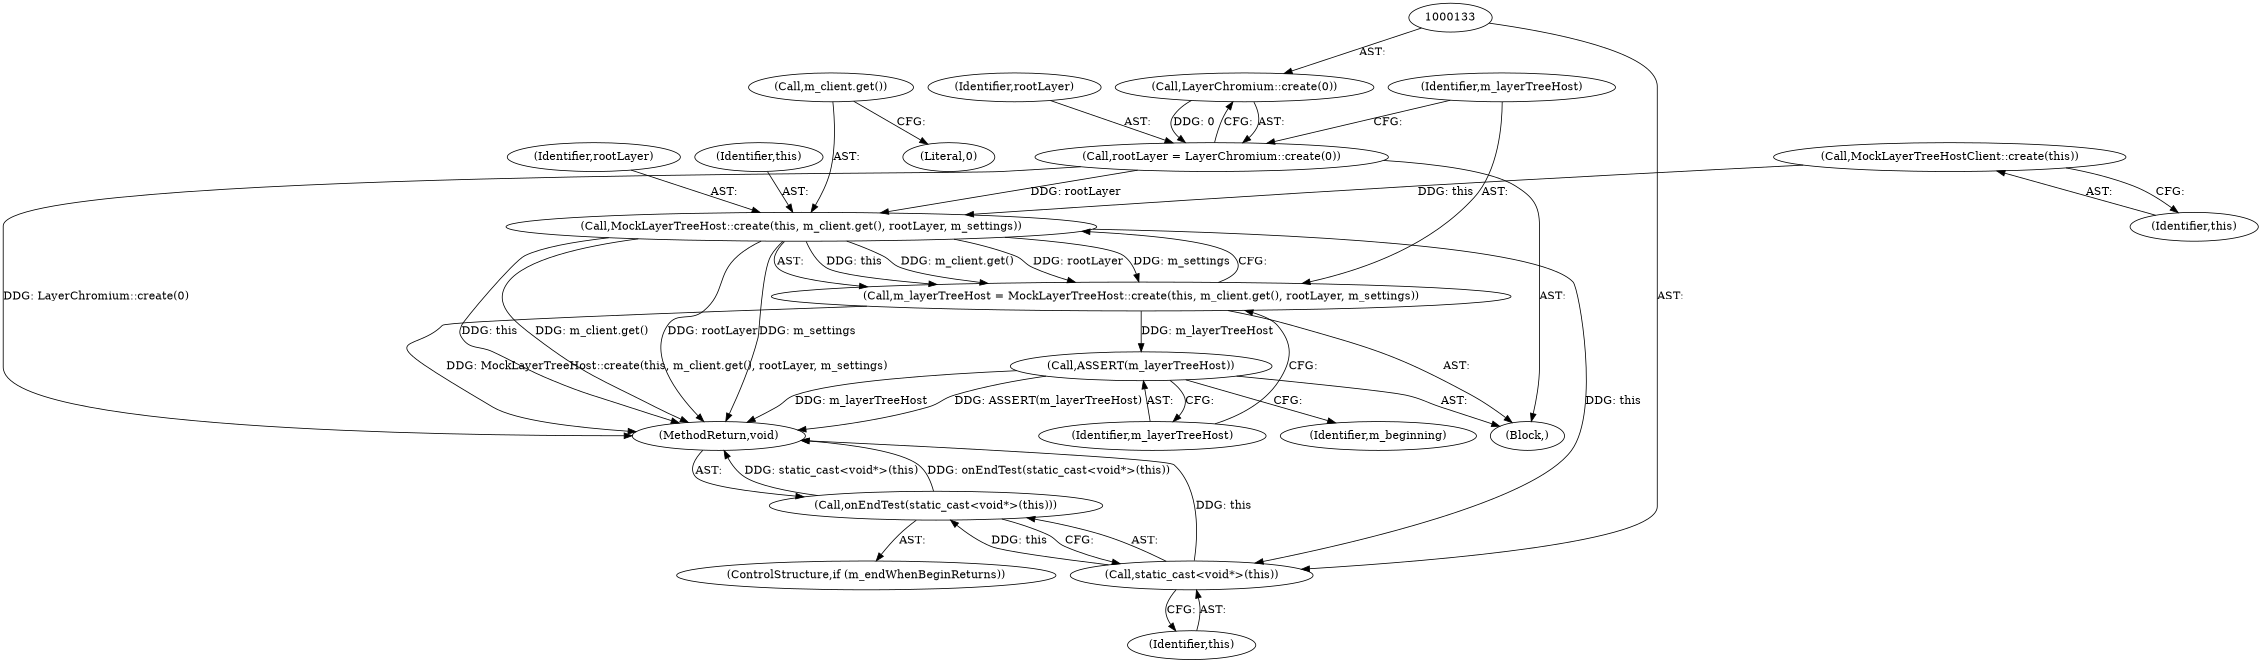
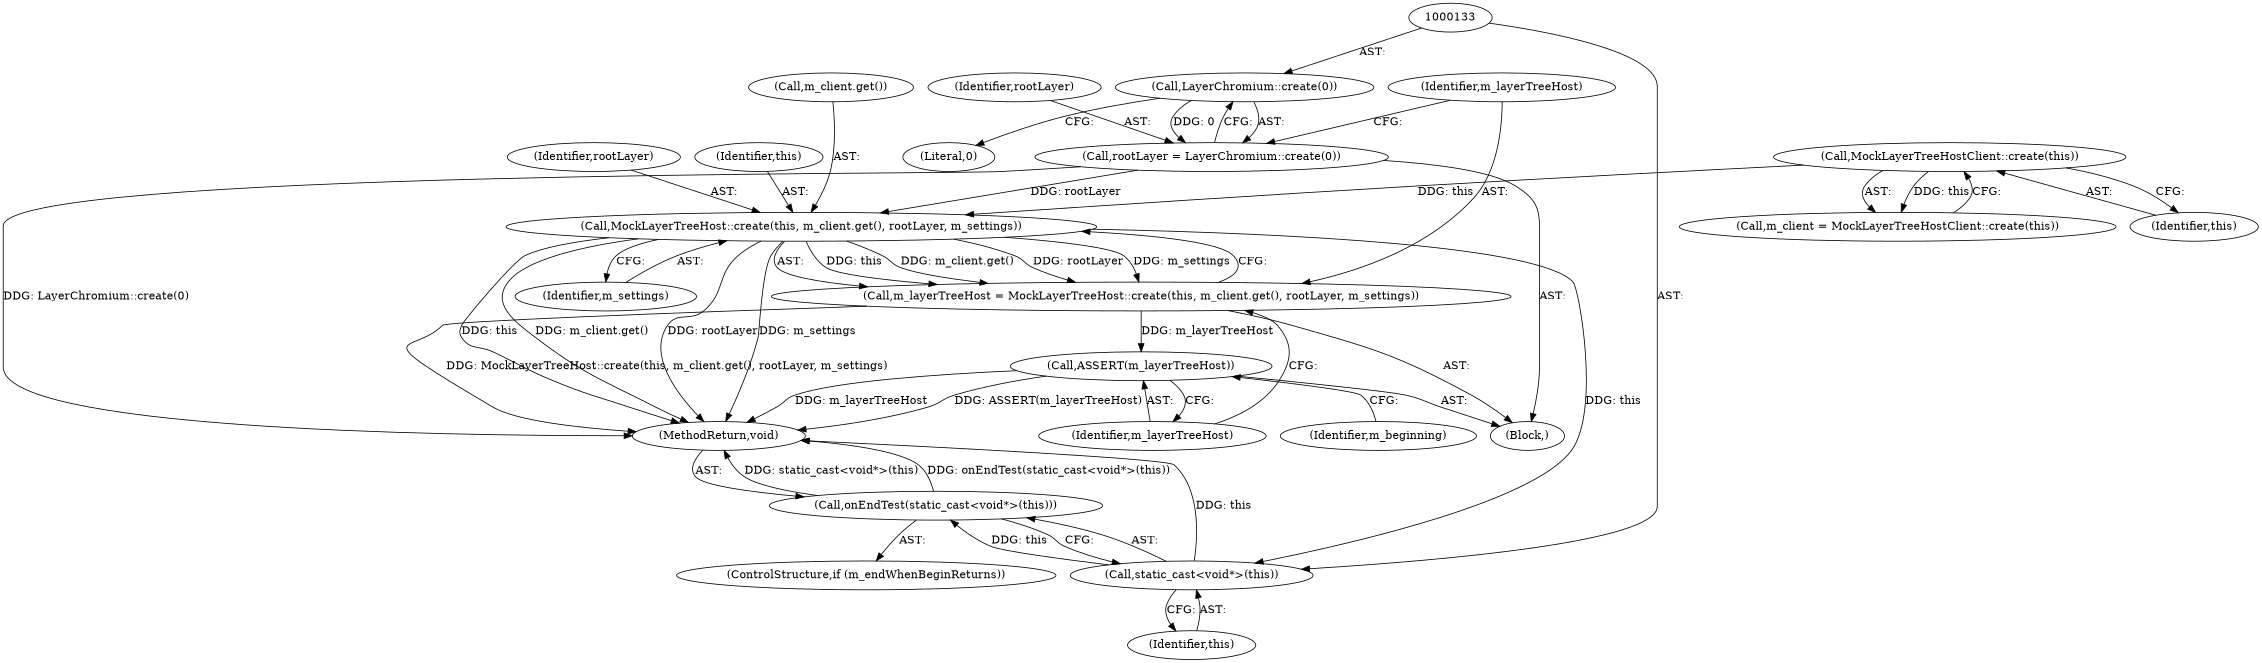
(887, 121) -> (1070, 115)
none -> (1898, 227)
none -> (606, 297)
(1253, 399) -> (1316, 387)
